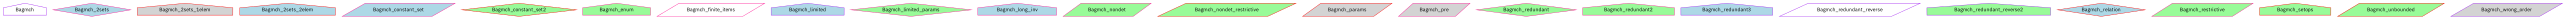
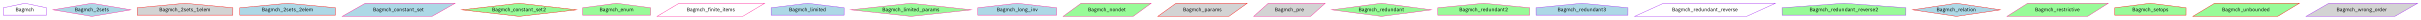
(1227, 10) -> none
